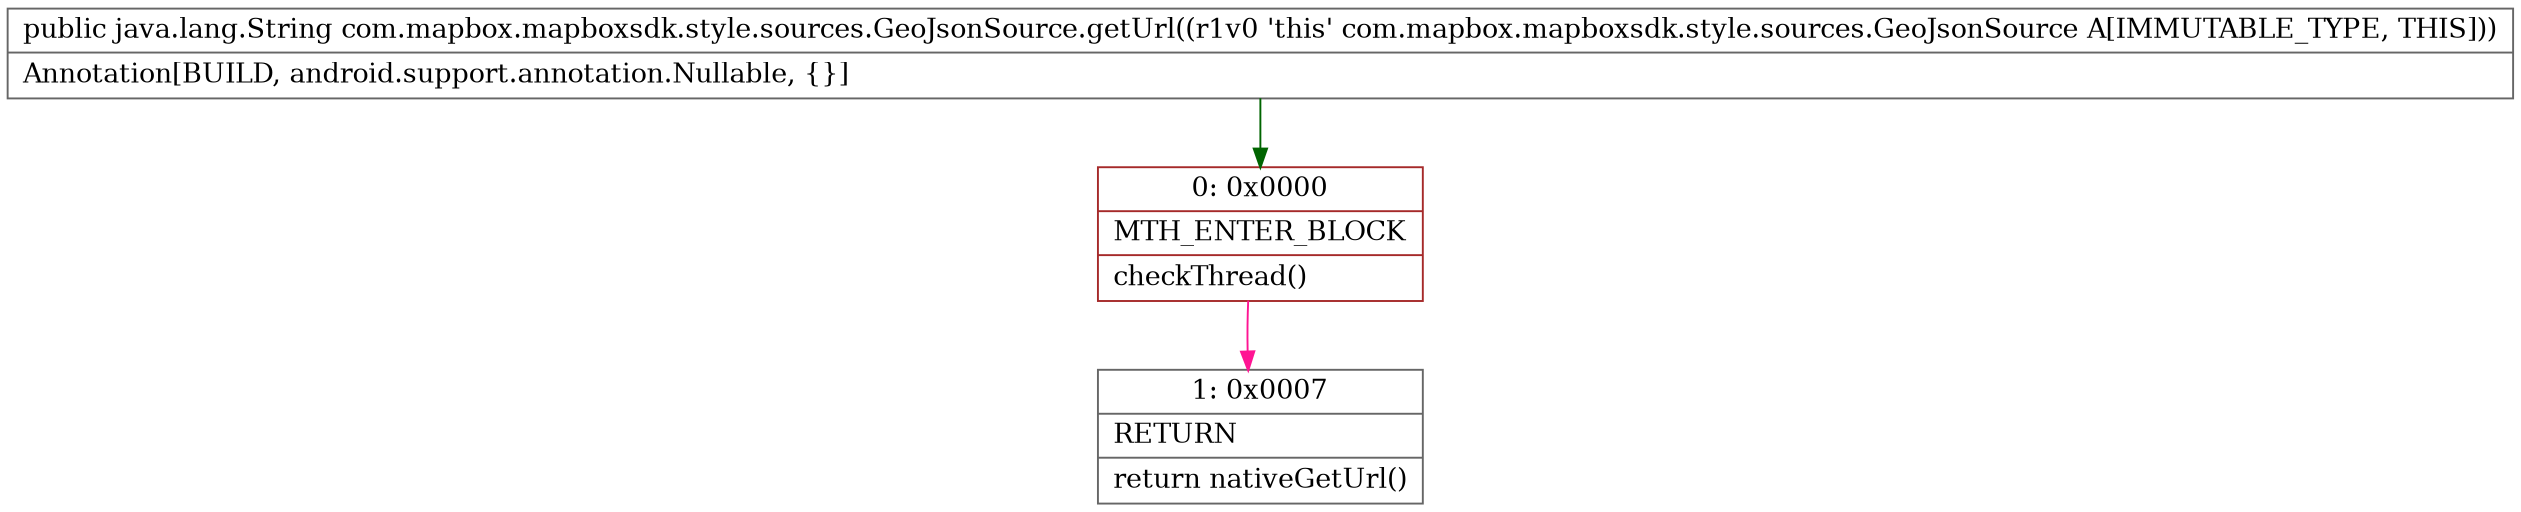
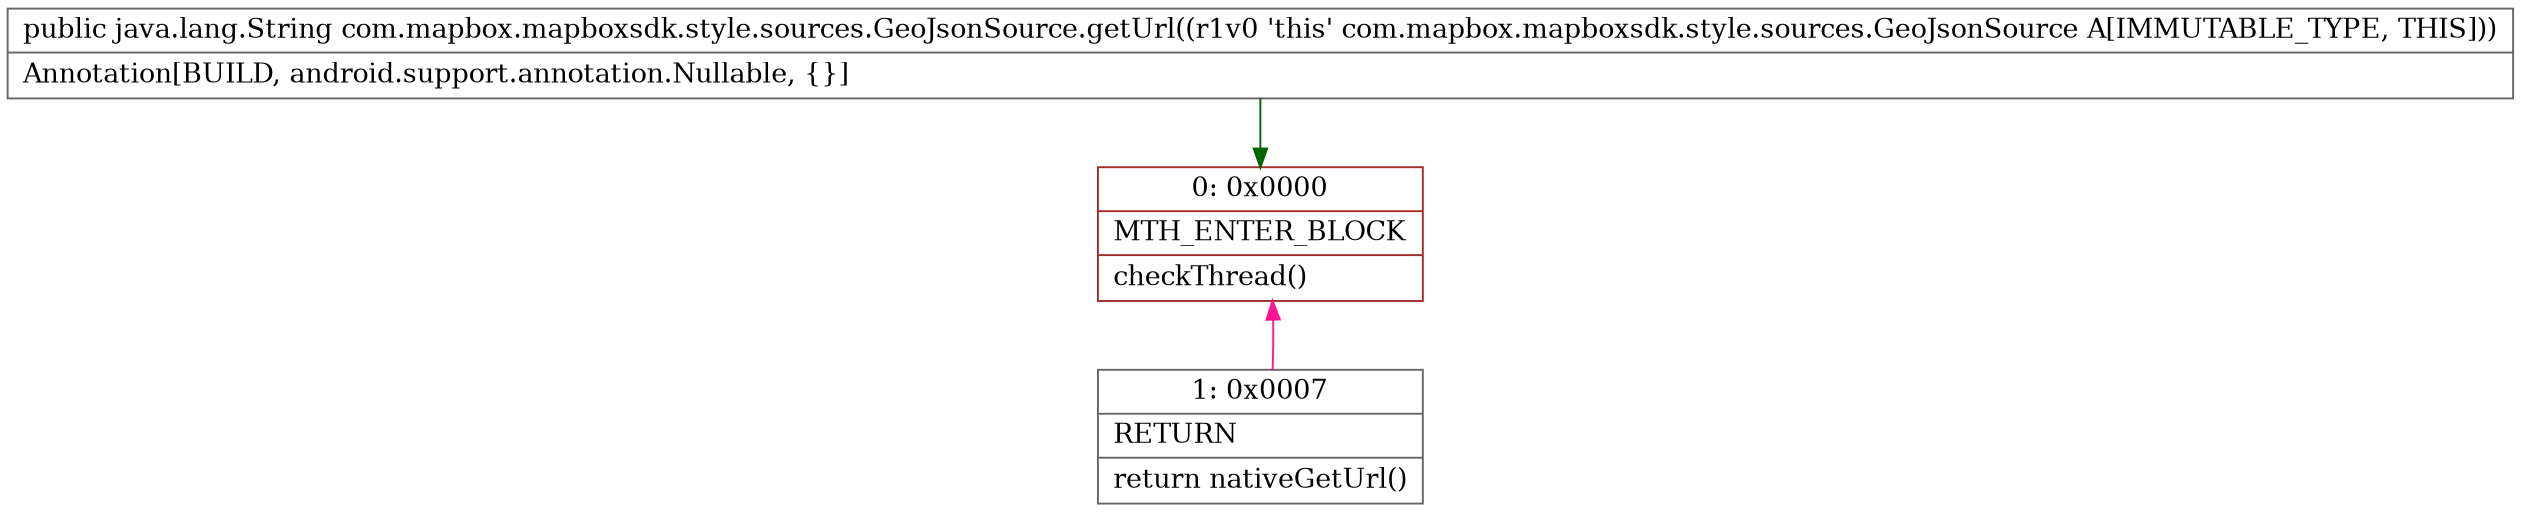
(1248, 326) -> (1273, 345)
